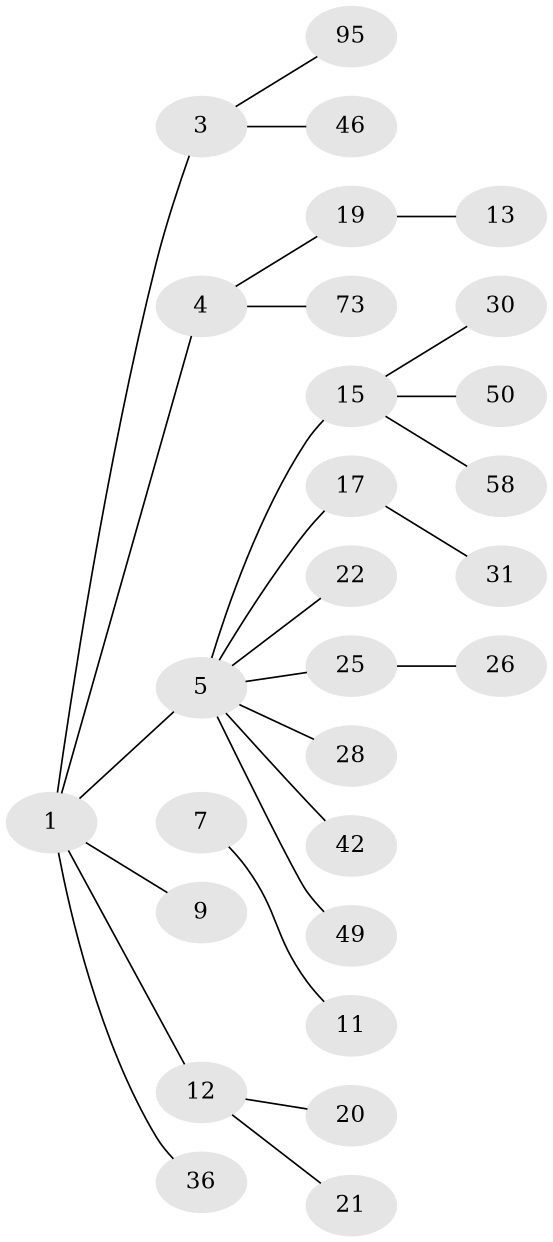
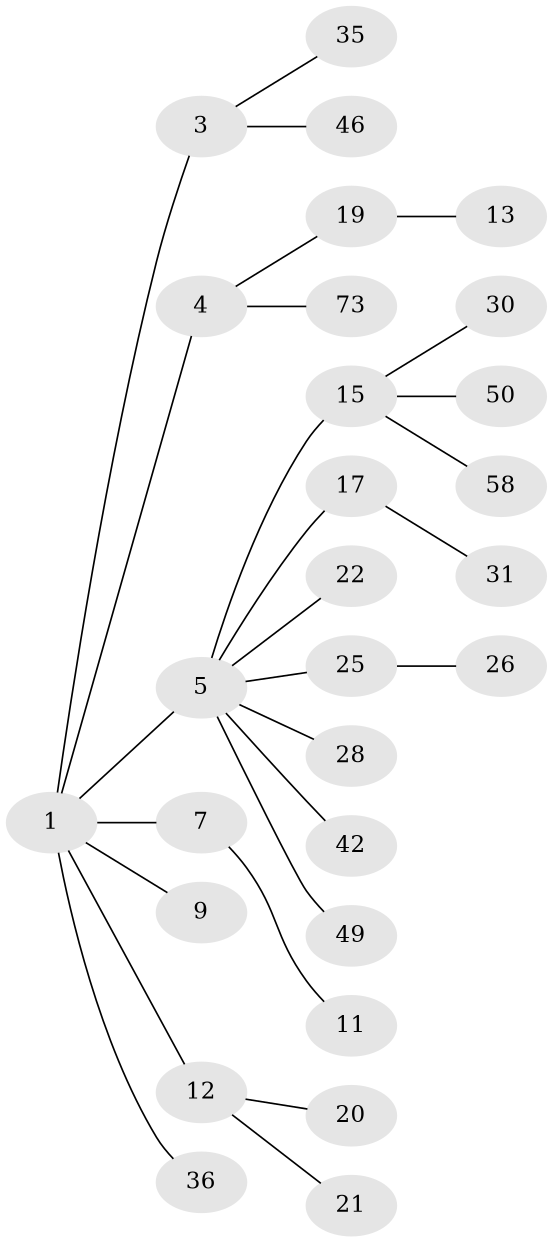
(351, 37) -> (351, 37)
none -> (127, 823)
